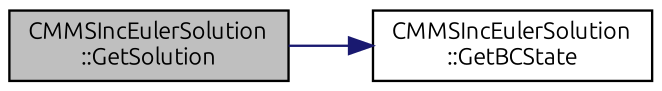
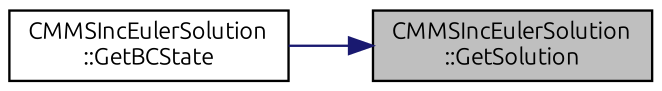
(319, 46) -> (319, 46)
